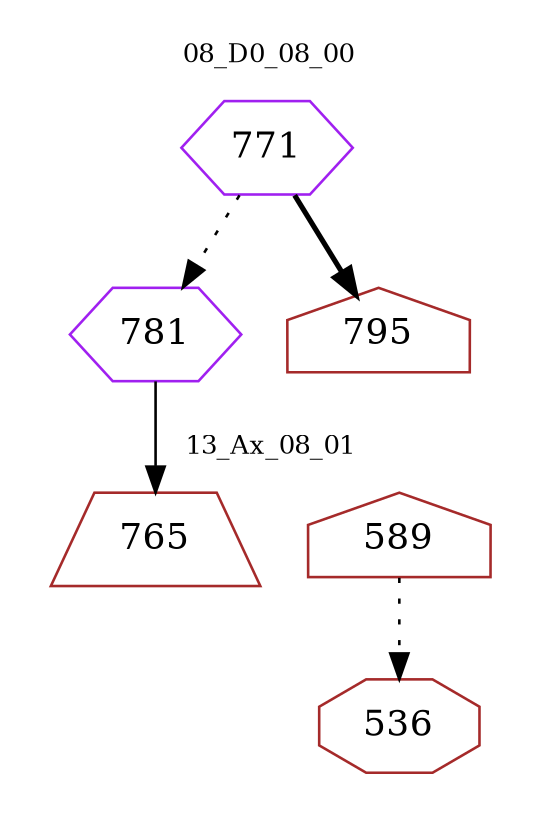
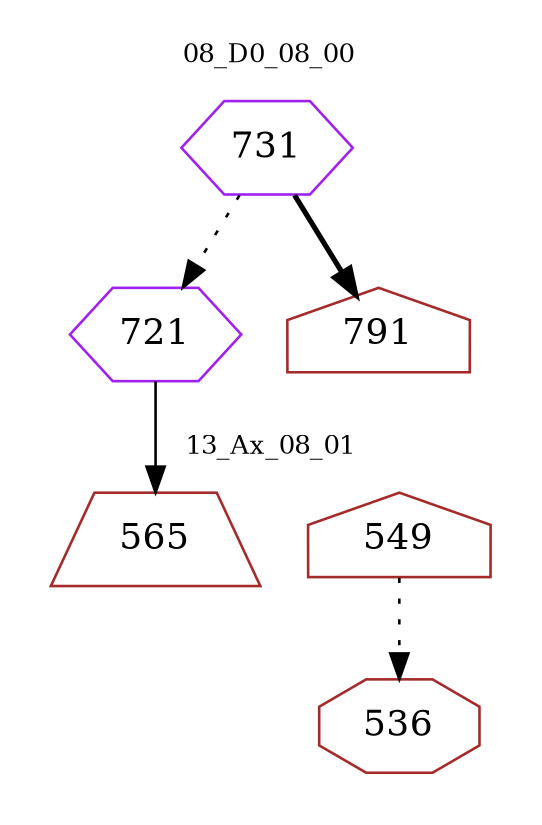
(267, 148) -> (267, 148)
(156, 335) -> (156, 335)
(379, 335) -> (379, 335)
(156, 539) -> (156, 539)
(399, 539) -> (399, 539)
